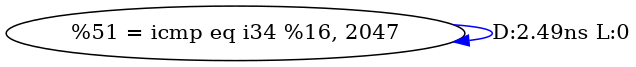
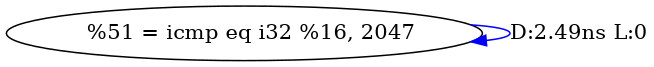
(236, 33) -> (244, 33)
